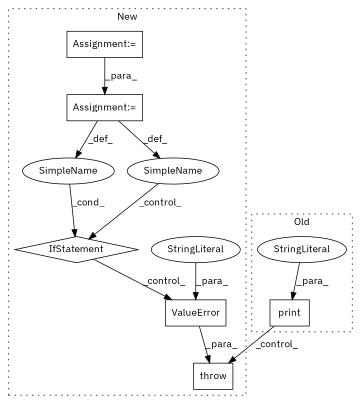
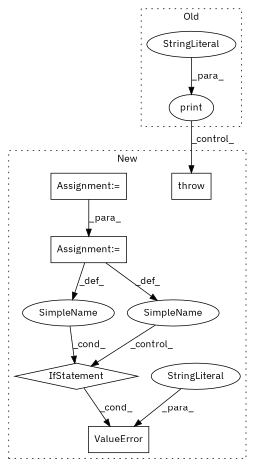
(164, 281) -> (116, 408)
(290, 313) -> (191, 108)
(204, 341) -> none
